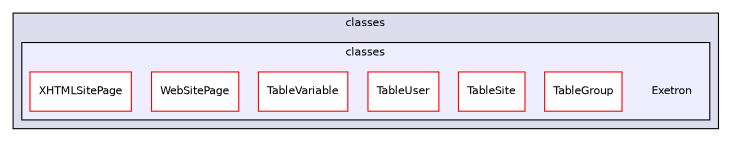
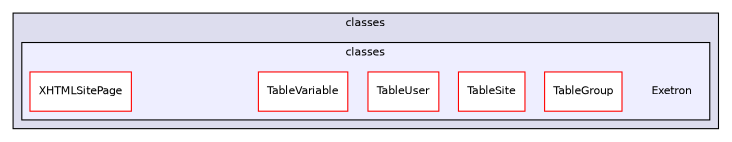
(195, 92) -> none
